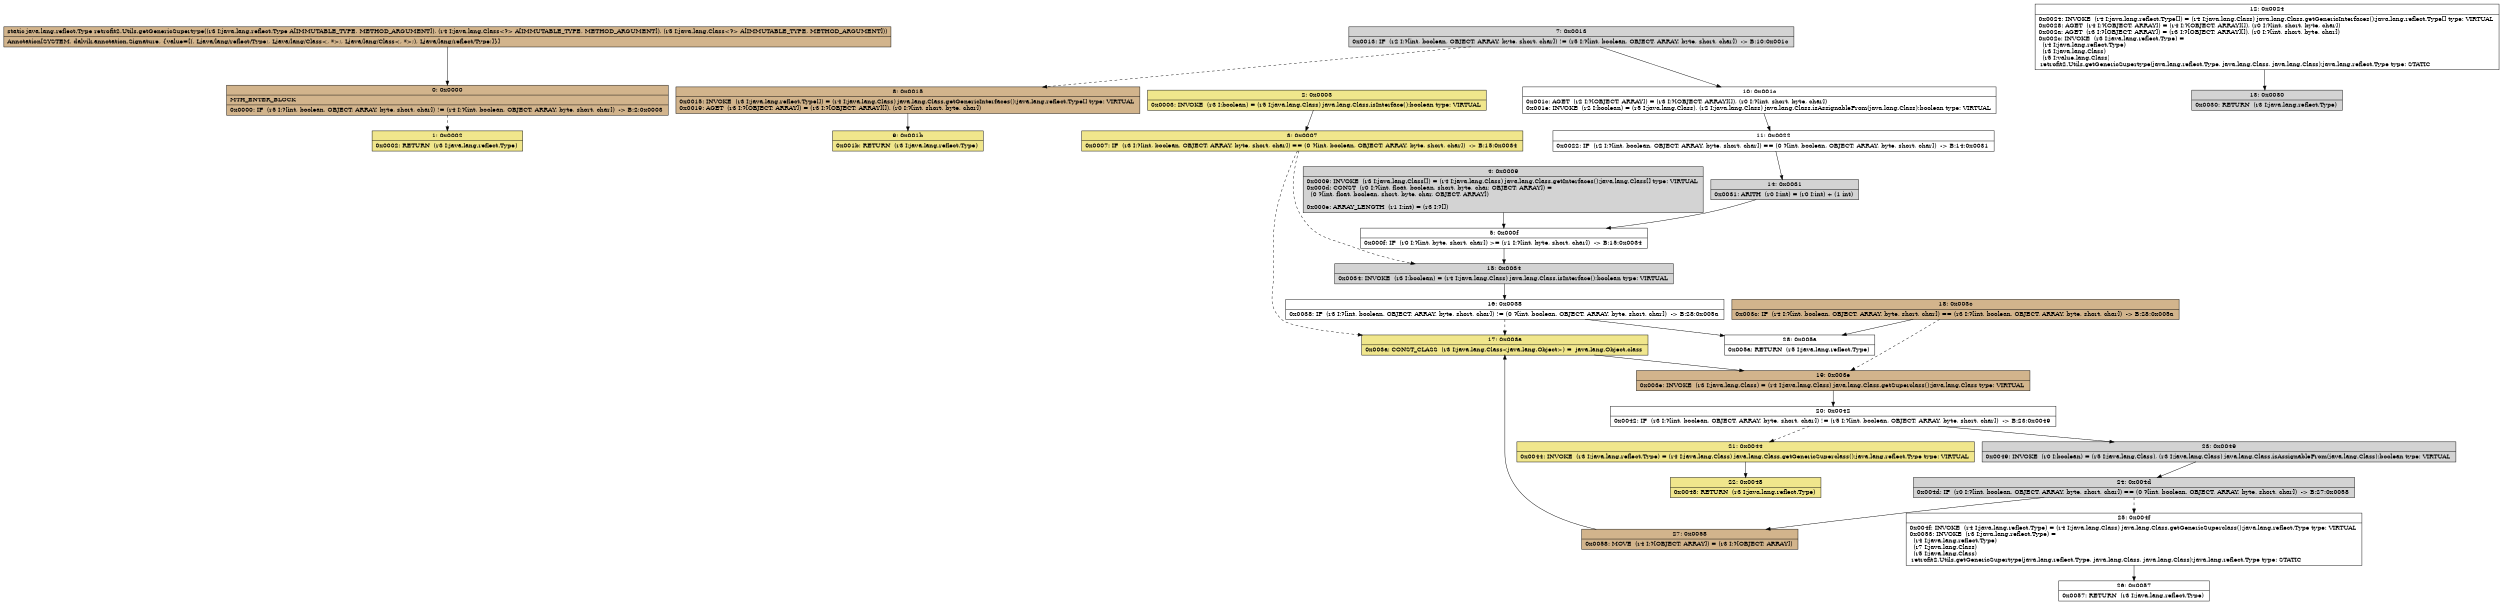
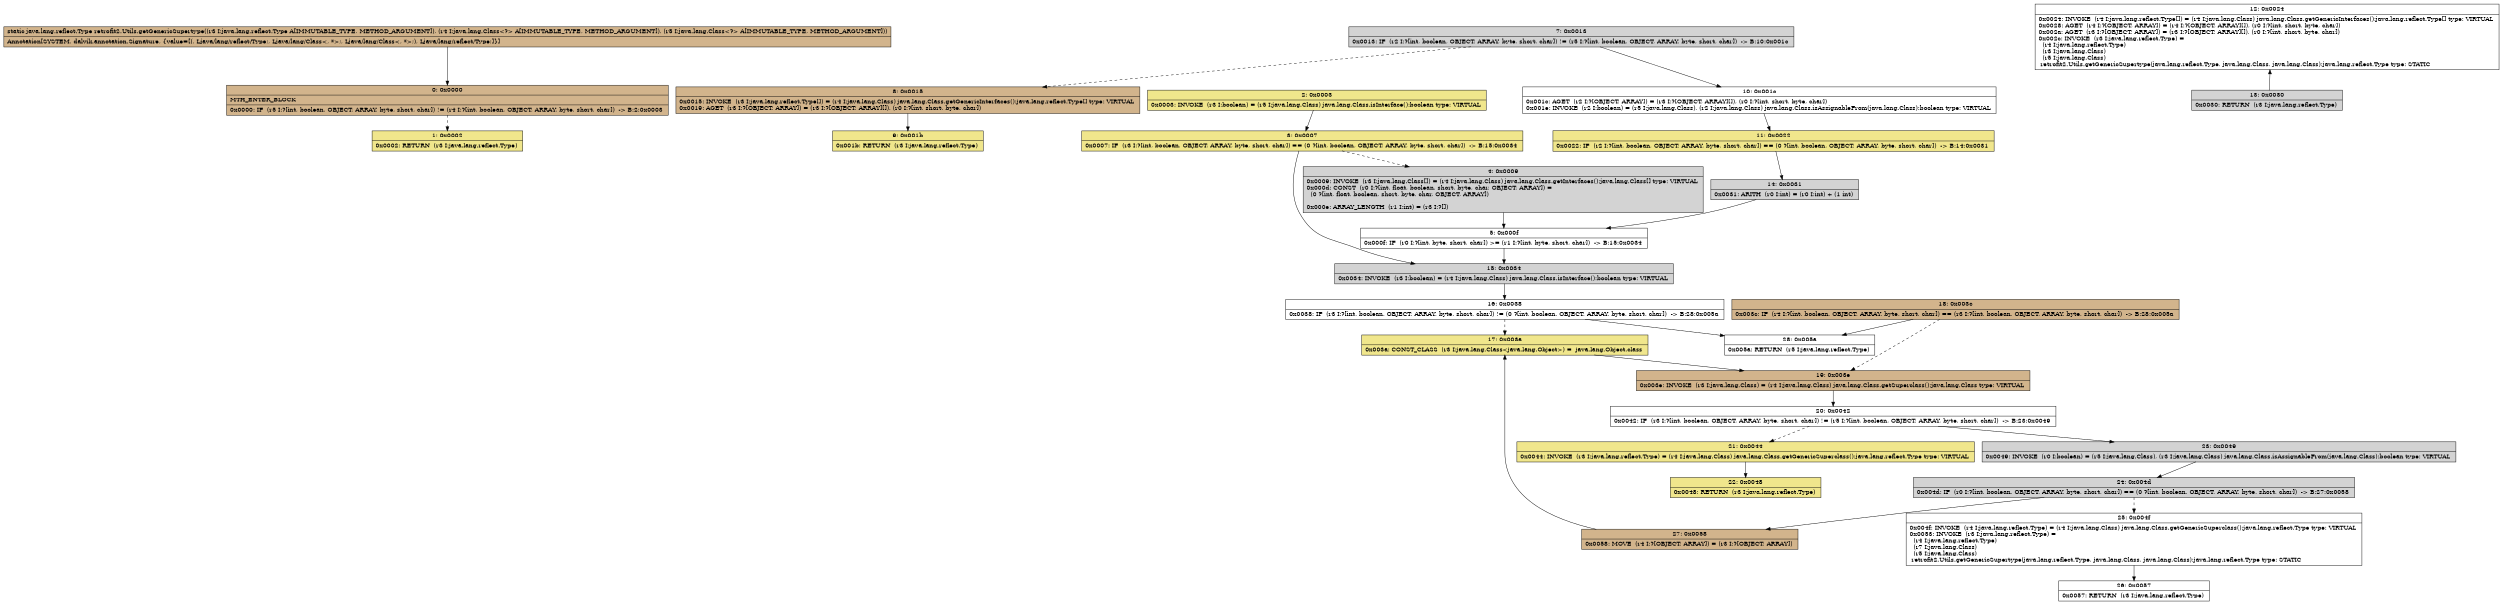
(2074, 58) -> (2072, 58)
(2264, 78) -> (2270, 82)
(1774, 141) -> (1774, 141)
(1321, 235) -> (1321, 235)
(1274, 274) -> (1374, 158)
